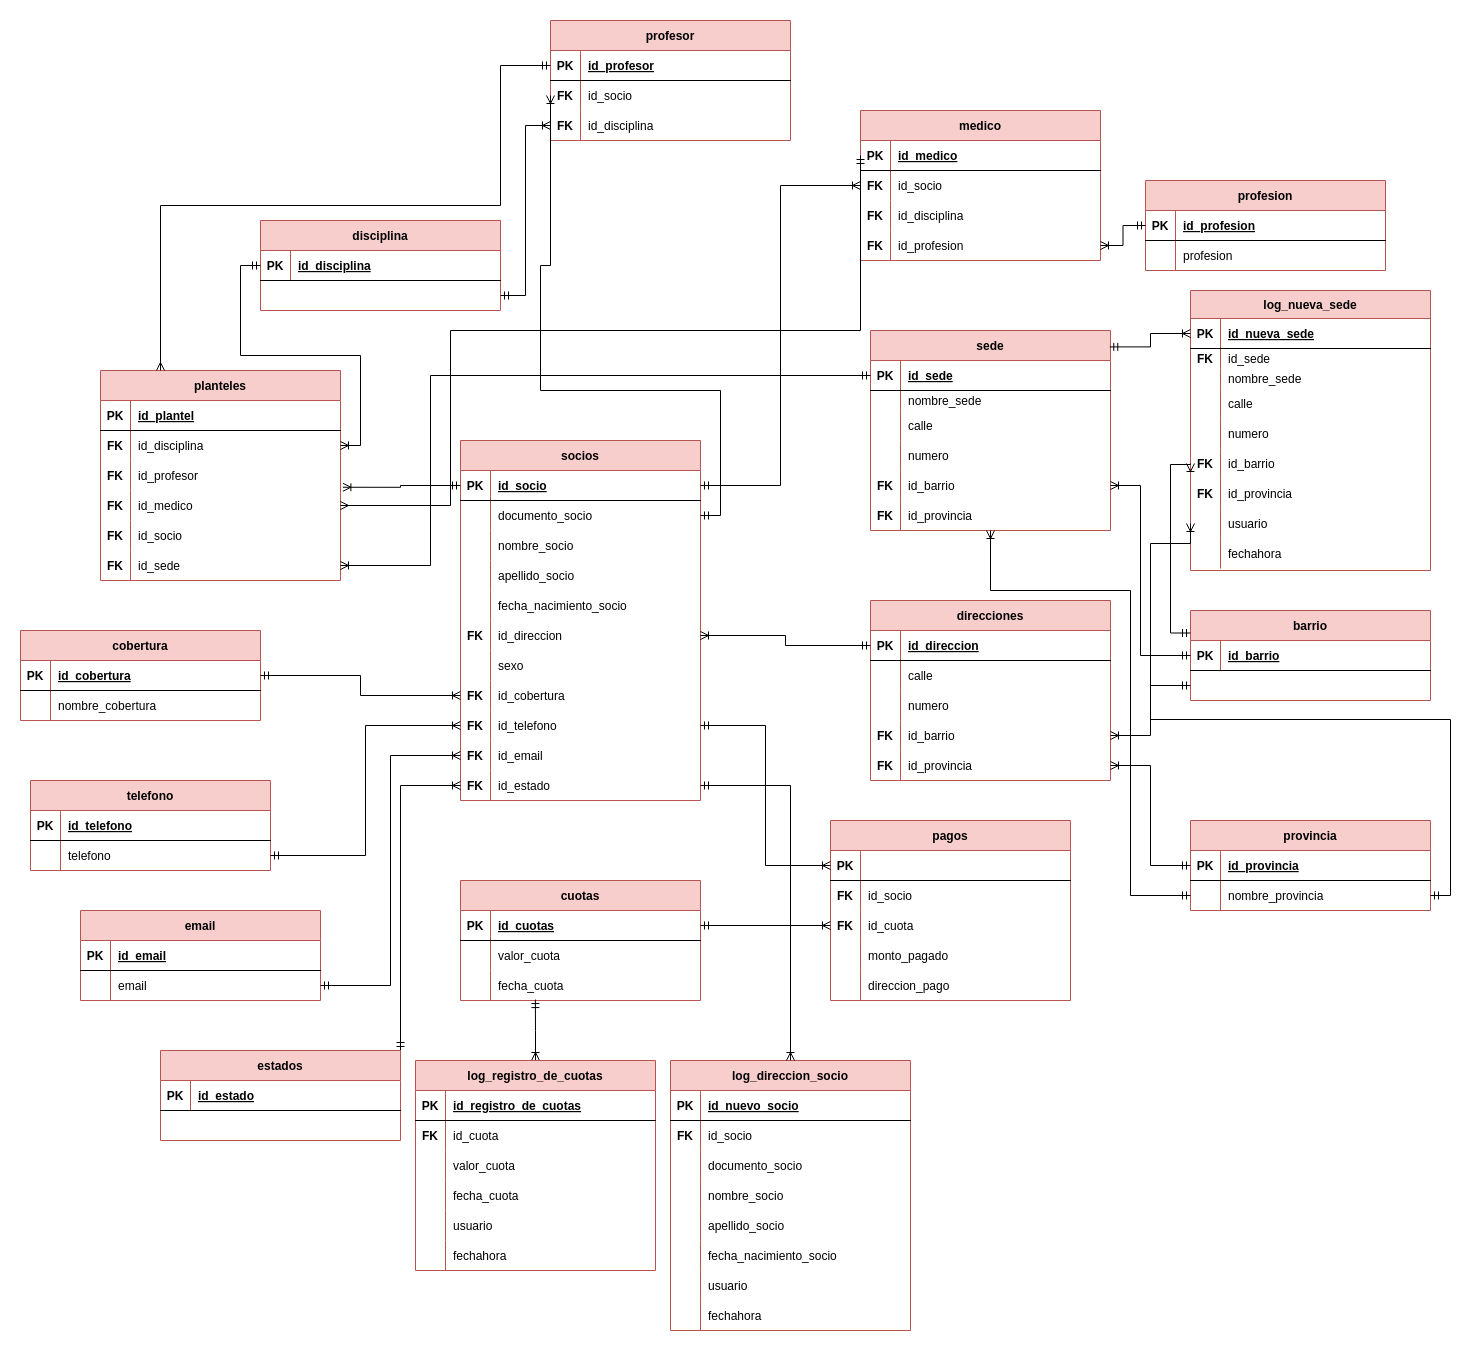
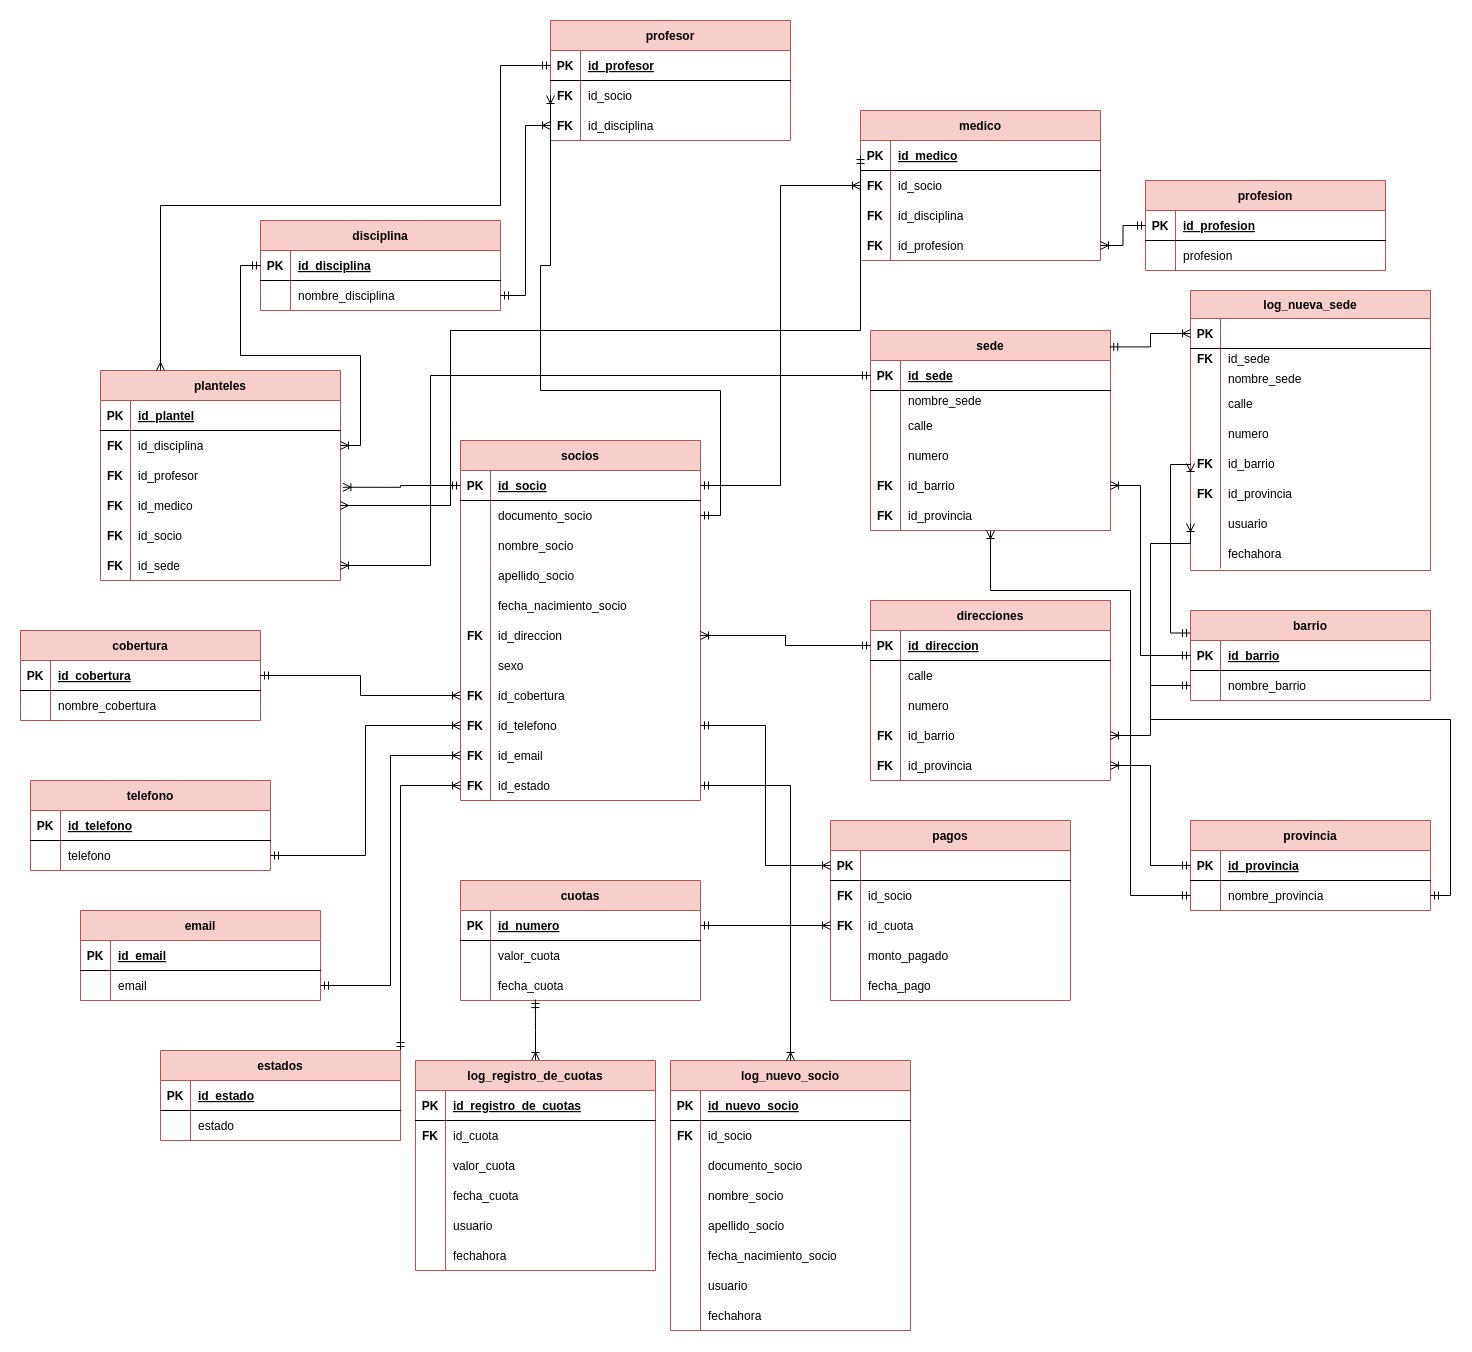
none -> (396, 296)
(1326, 334) -> none
none -> (1326, 686)
(527, 926) -> (527, 926)
(912, 986) -> (902, 986)
(790, 1076) -> (790, 1076)
none -> (296, 1126)
